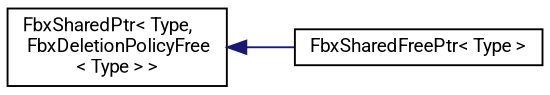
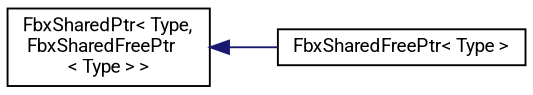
(117, 47) -> (109, 47)
